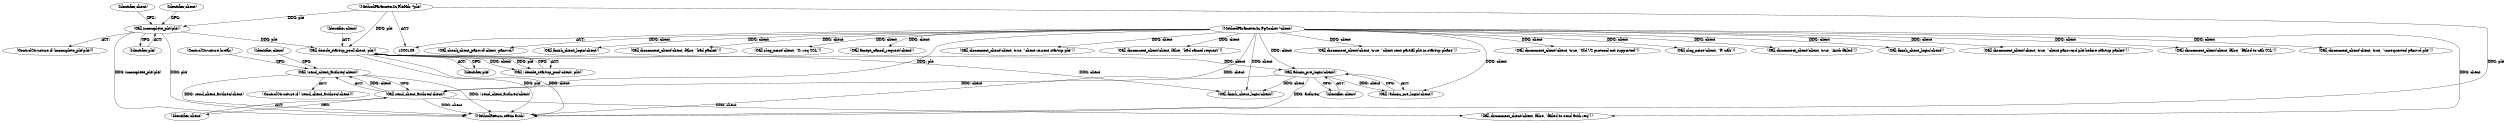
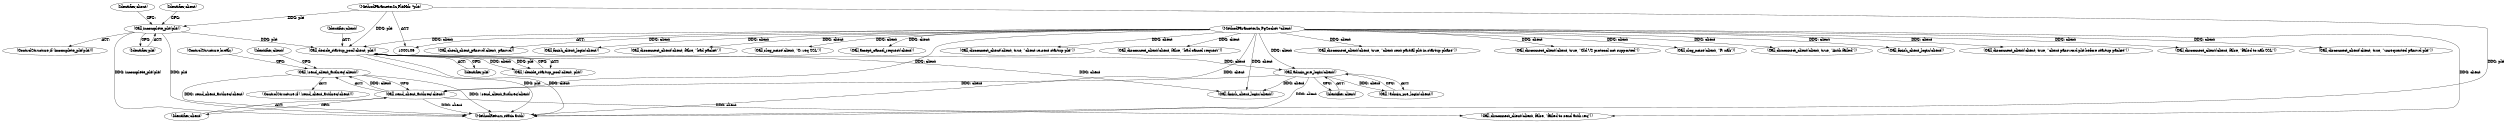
(1443, 36) -> (724, 32)
(925, 62) -> (925, 62)
(1306, 95) -> (1306, 95)
